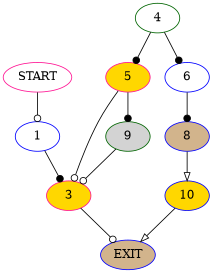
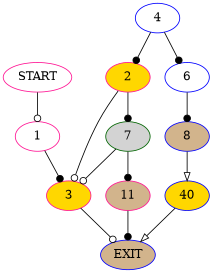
(158, 18) -> (158, 18)
(128, 77) -> (128, 77)
(37, 136) -> (37, 136)
(128, 136) -> (128, 136)
none -> (128, 196)
(187, 196) -> (187, 196)
